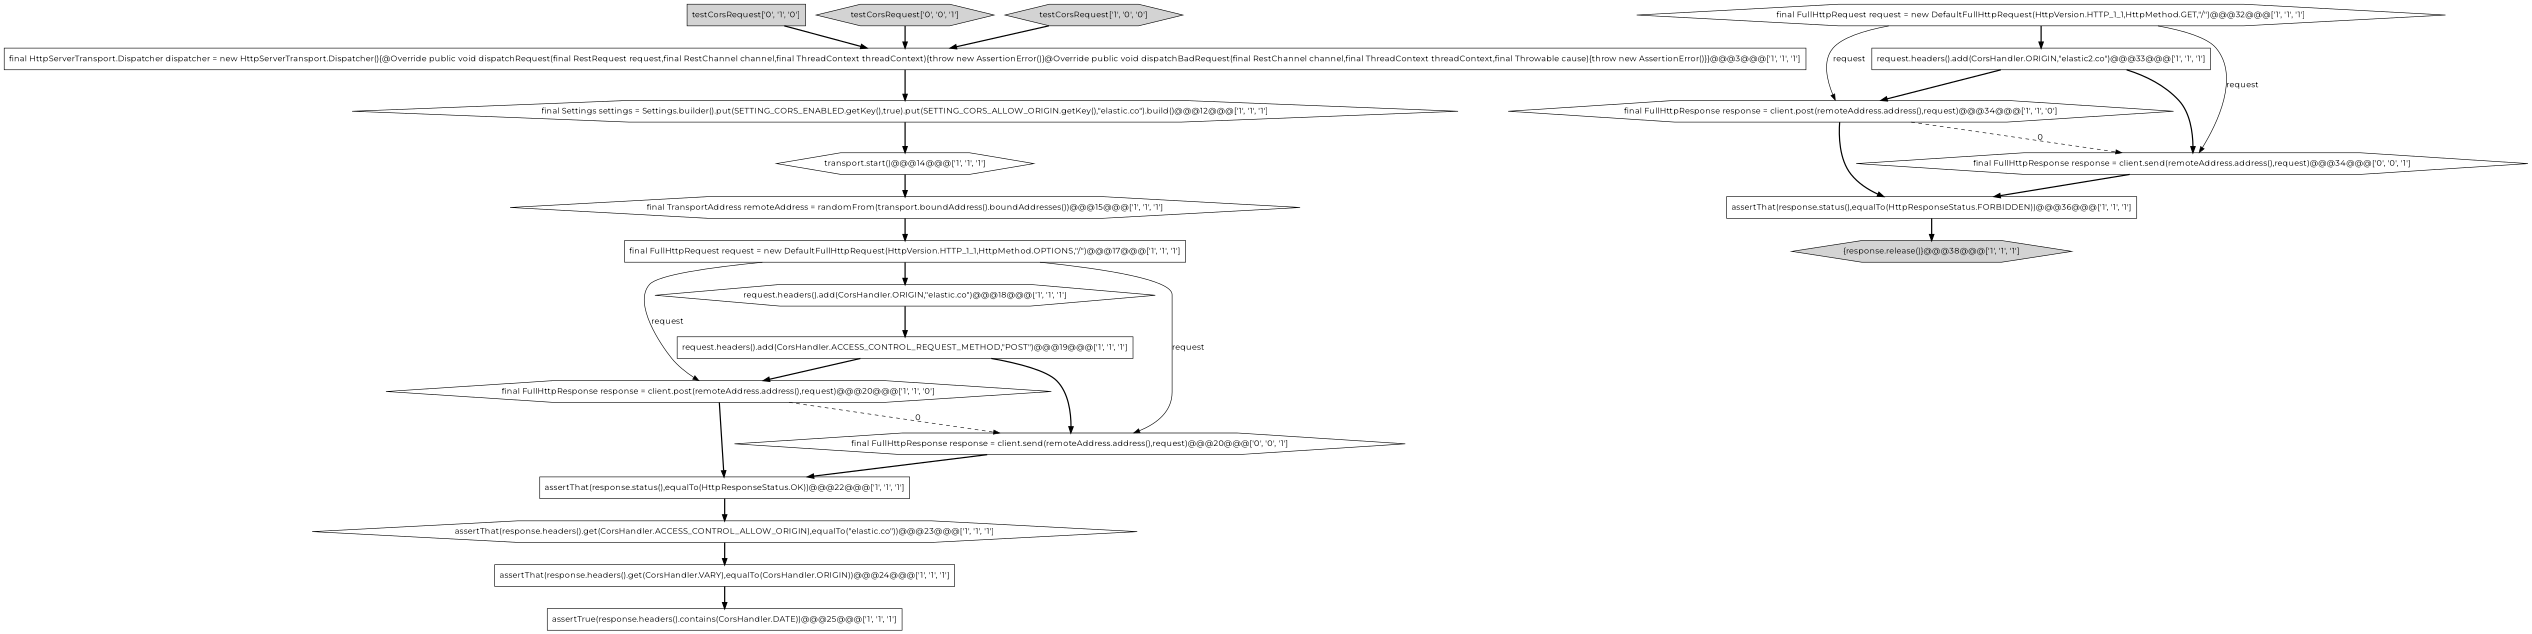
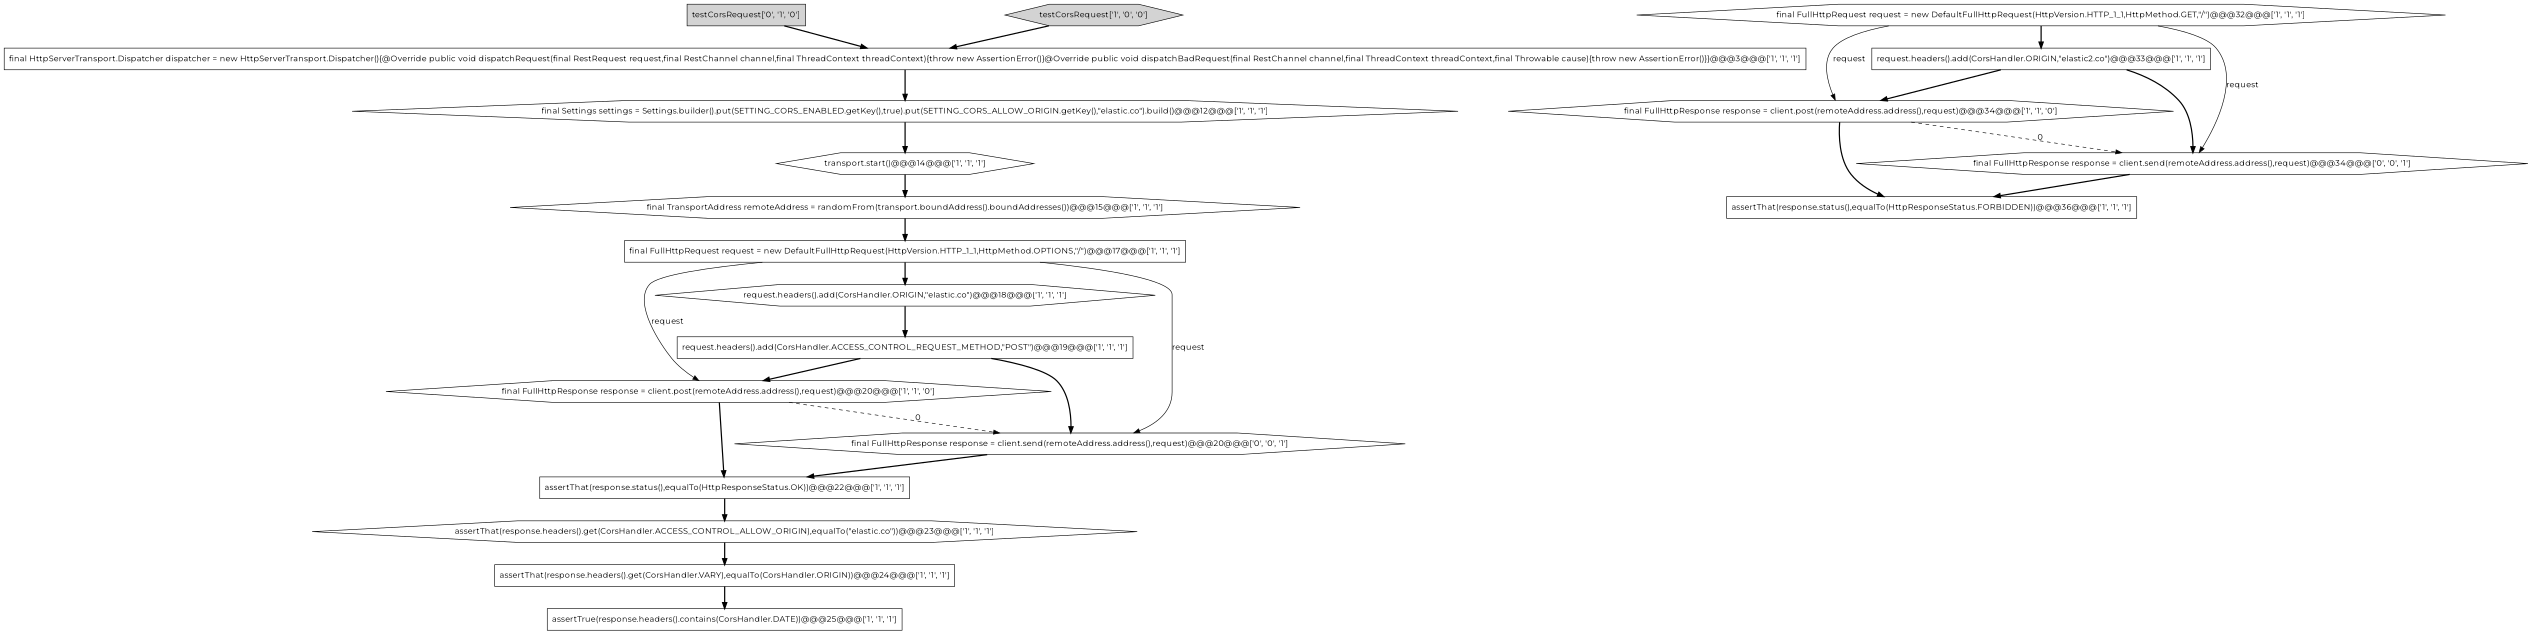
(905, 15) -> none
(1932, 251) -> none
